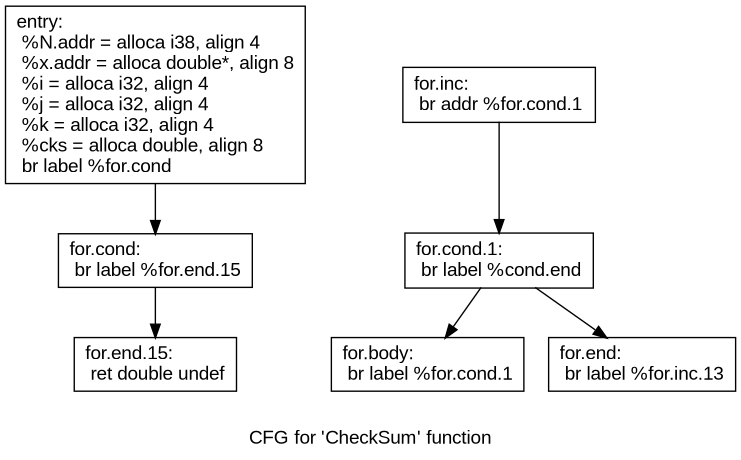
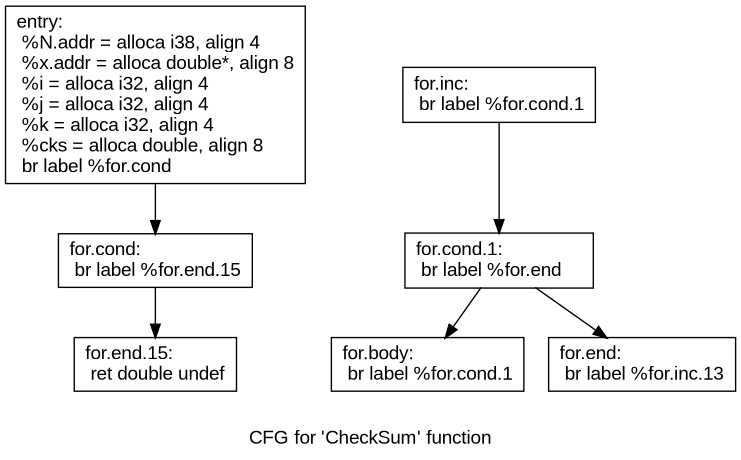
(498, 104) -> (499, 104)
(499, 270) -> (489, 270)
